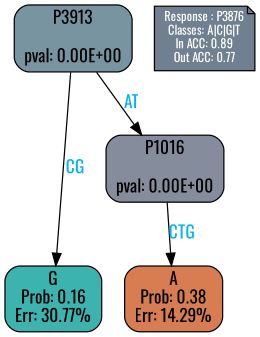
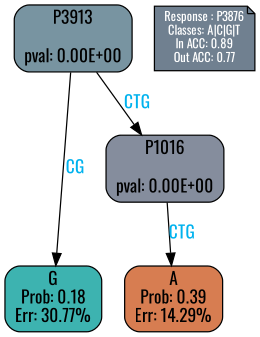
(132, 104) -> (138, 104)
(53, 299) -> (53, 299)
(174, 299) -> (174, 299)
